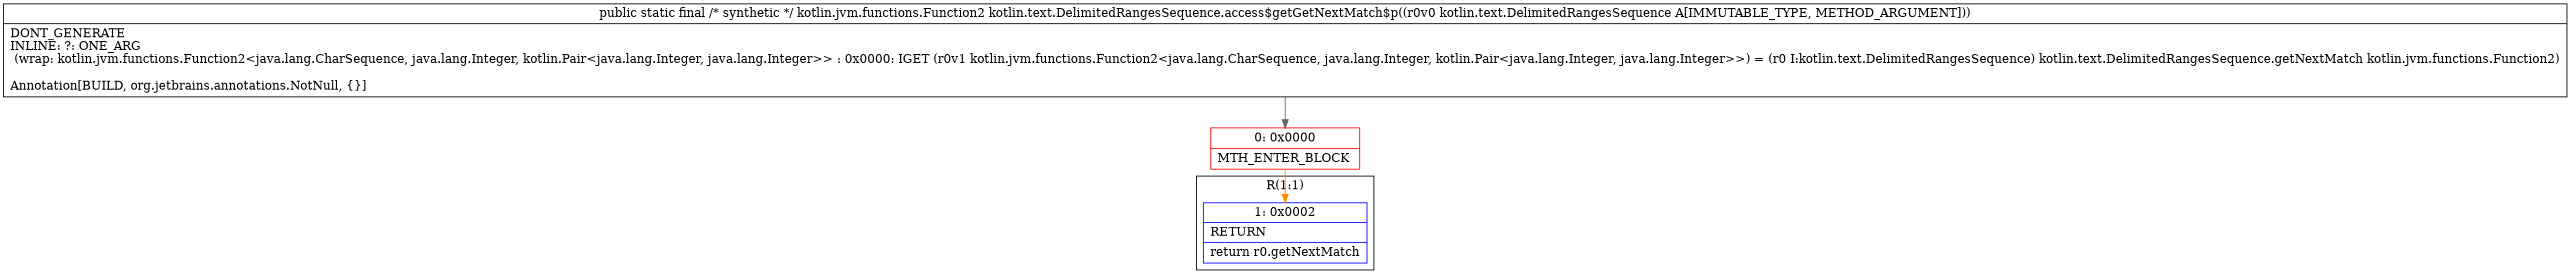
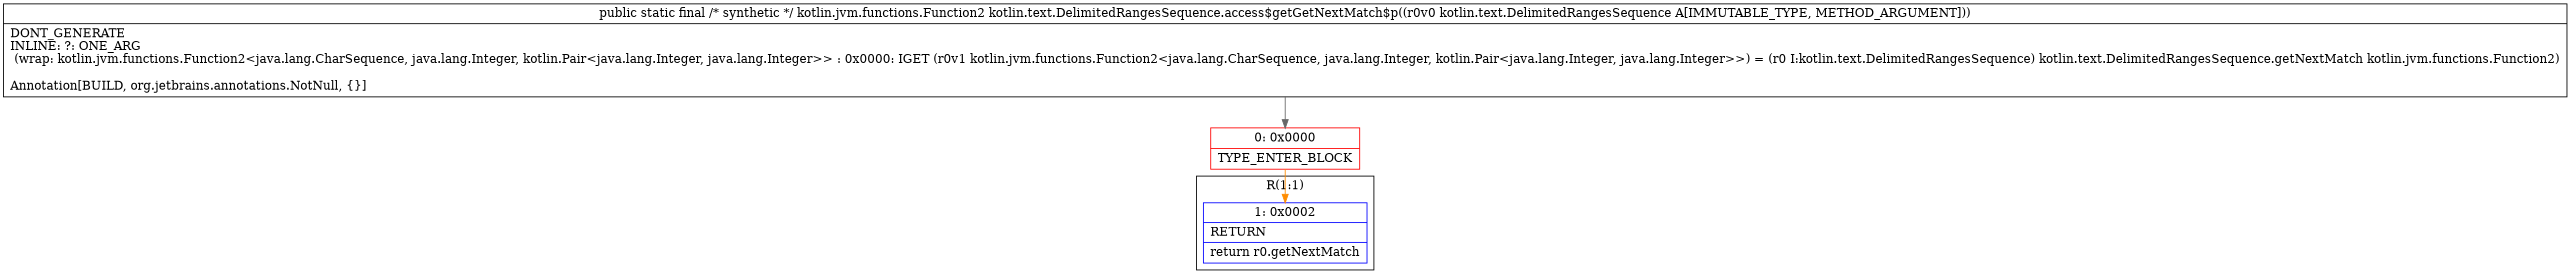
(1284, 158) -> (1285, 158)
